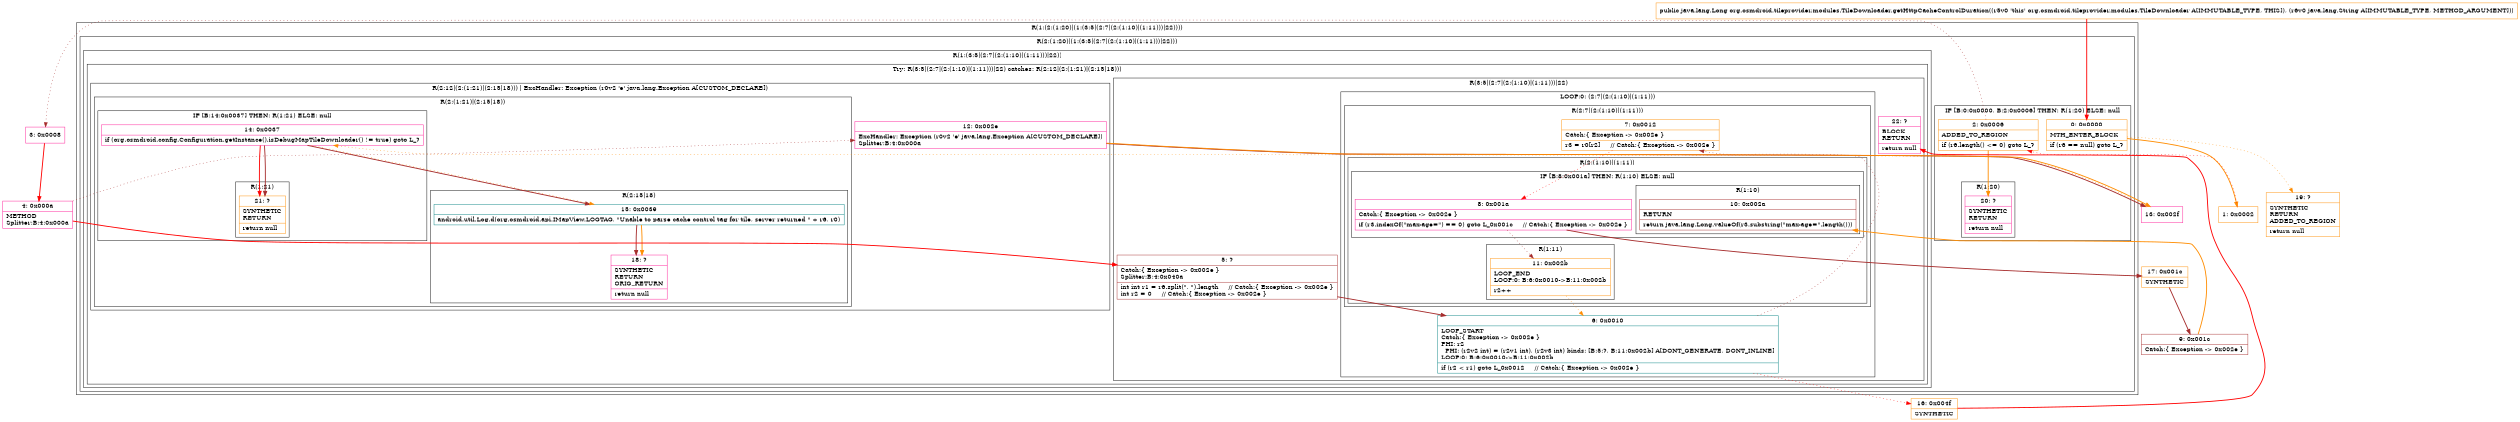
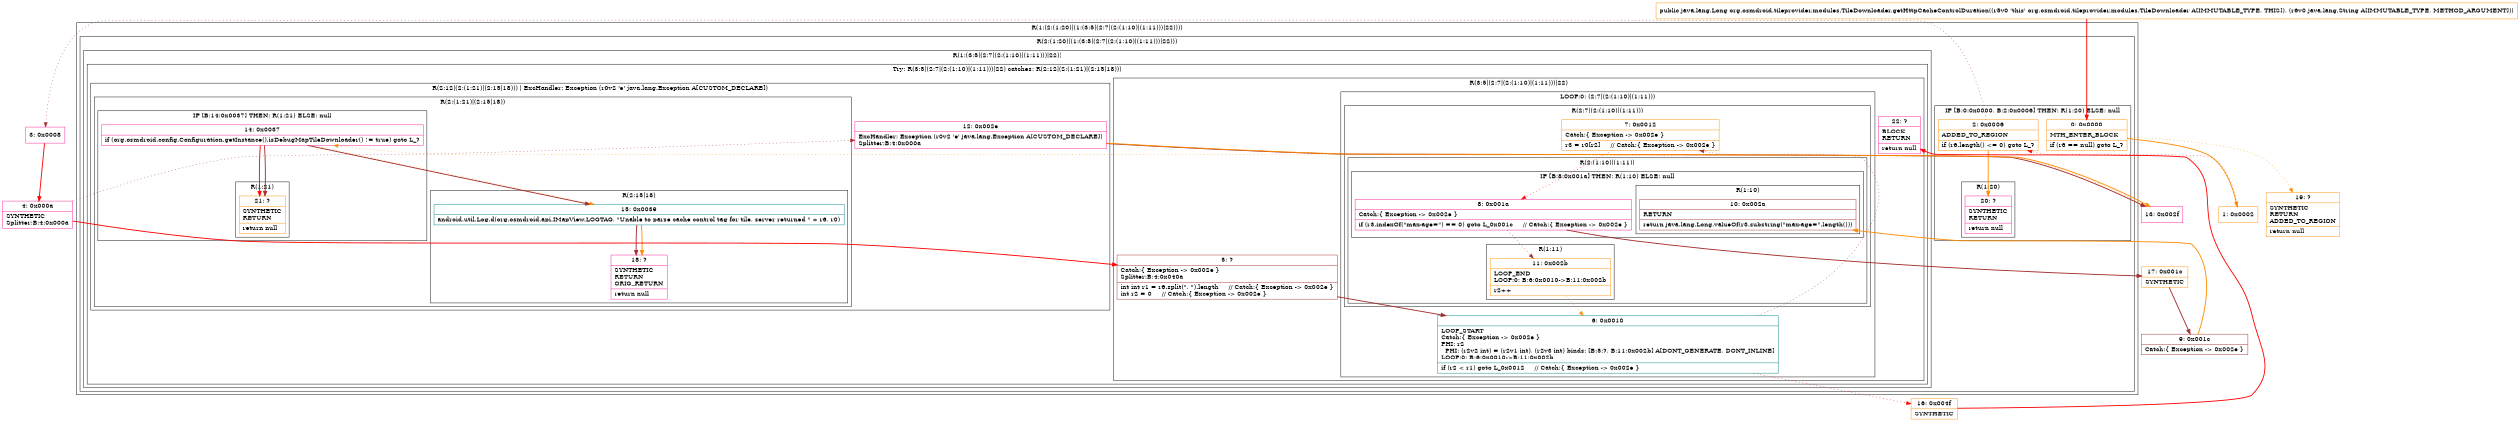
(22, 216) -> (26, 216)
